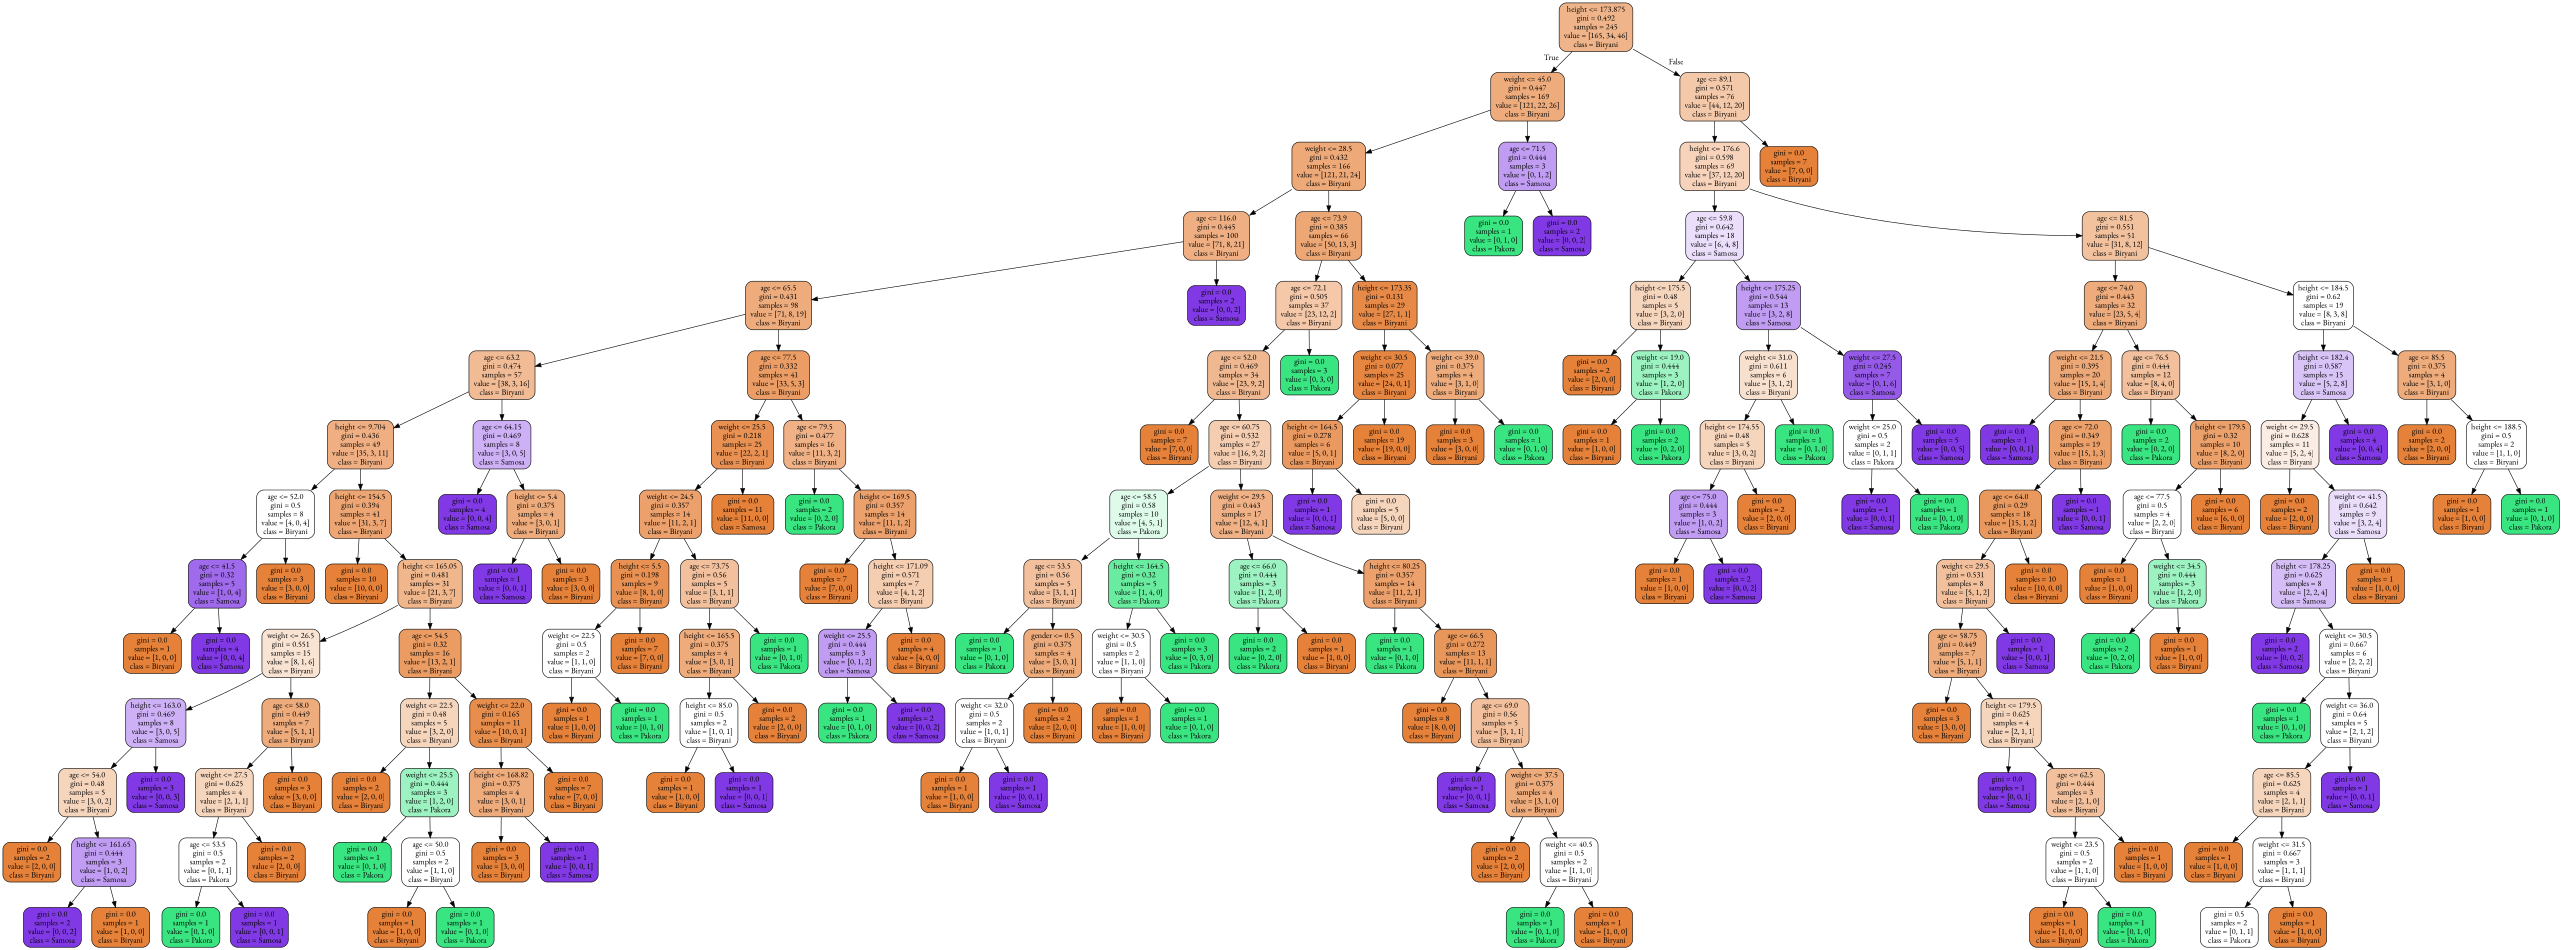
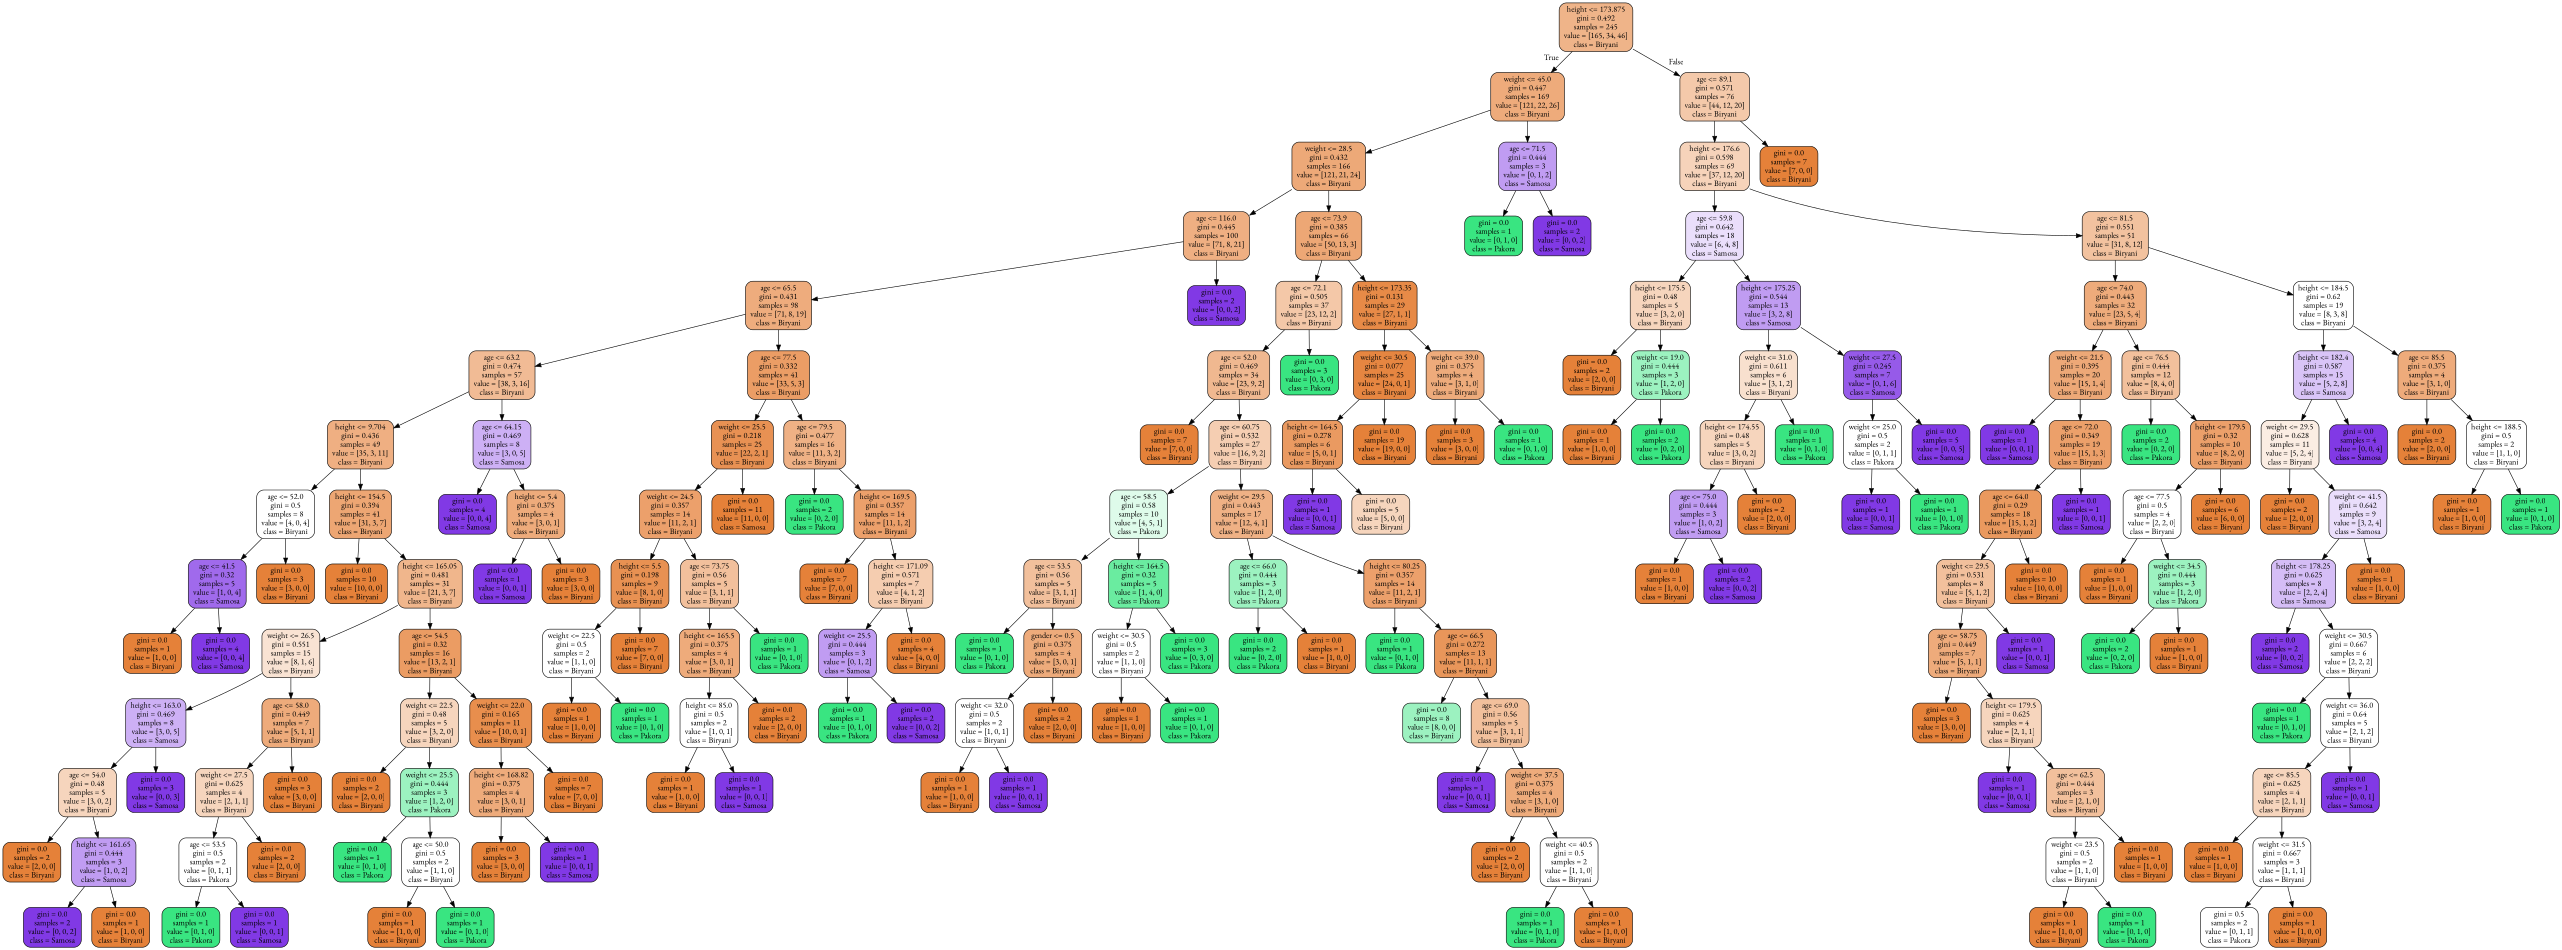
(1432, 723) -> (1432, 723)
